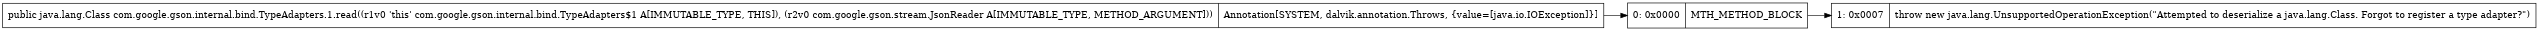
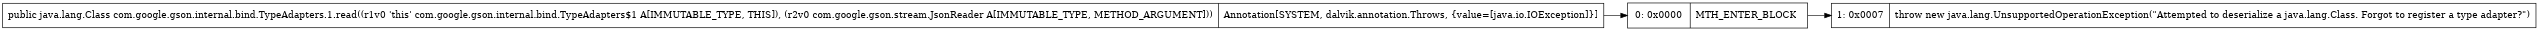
(1747, 15) -> (1746, 15)
